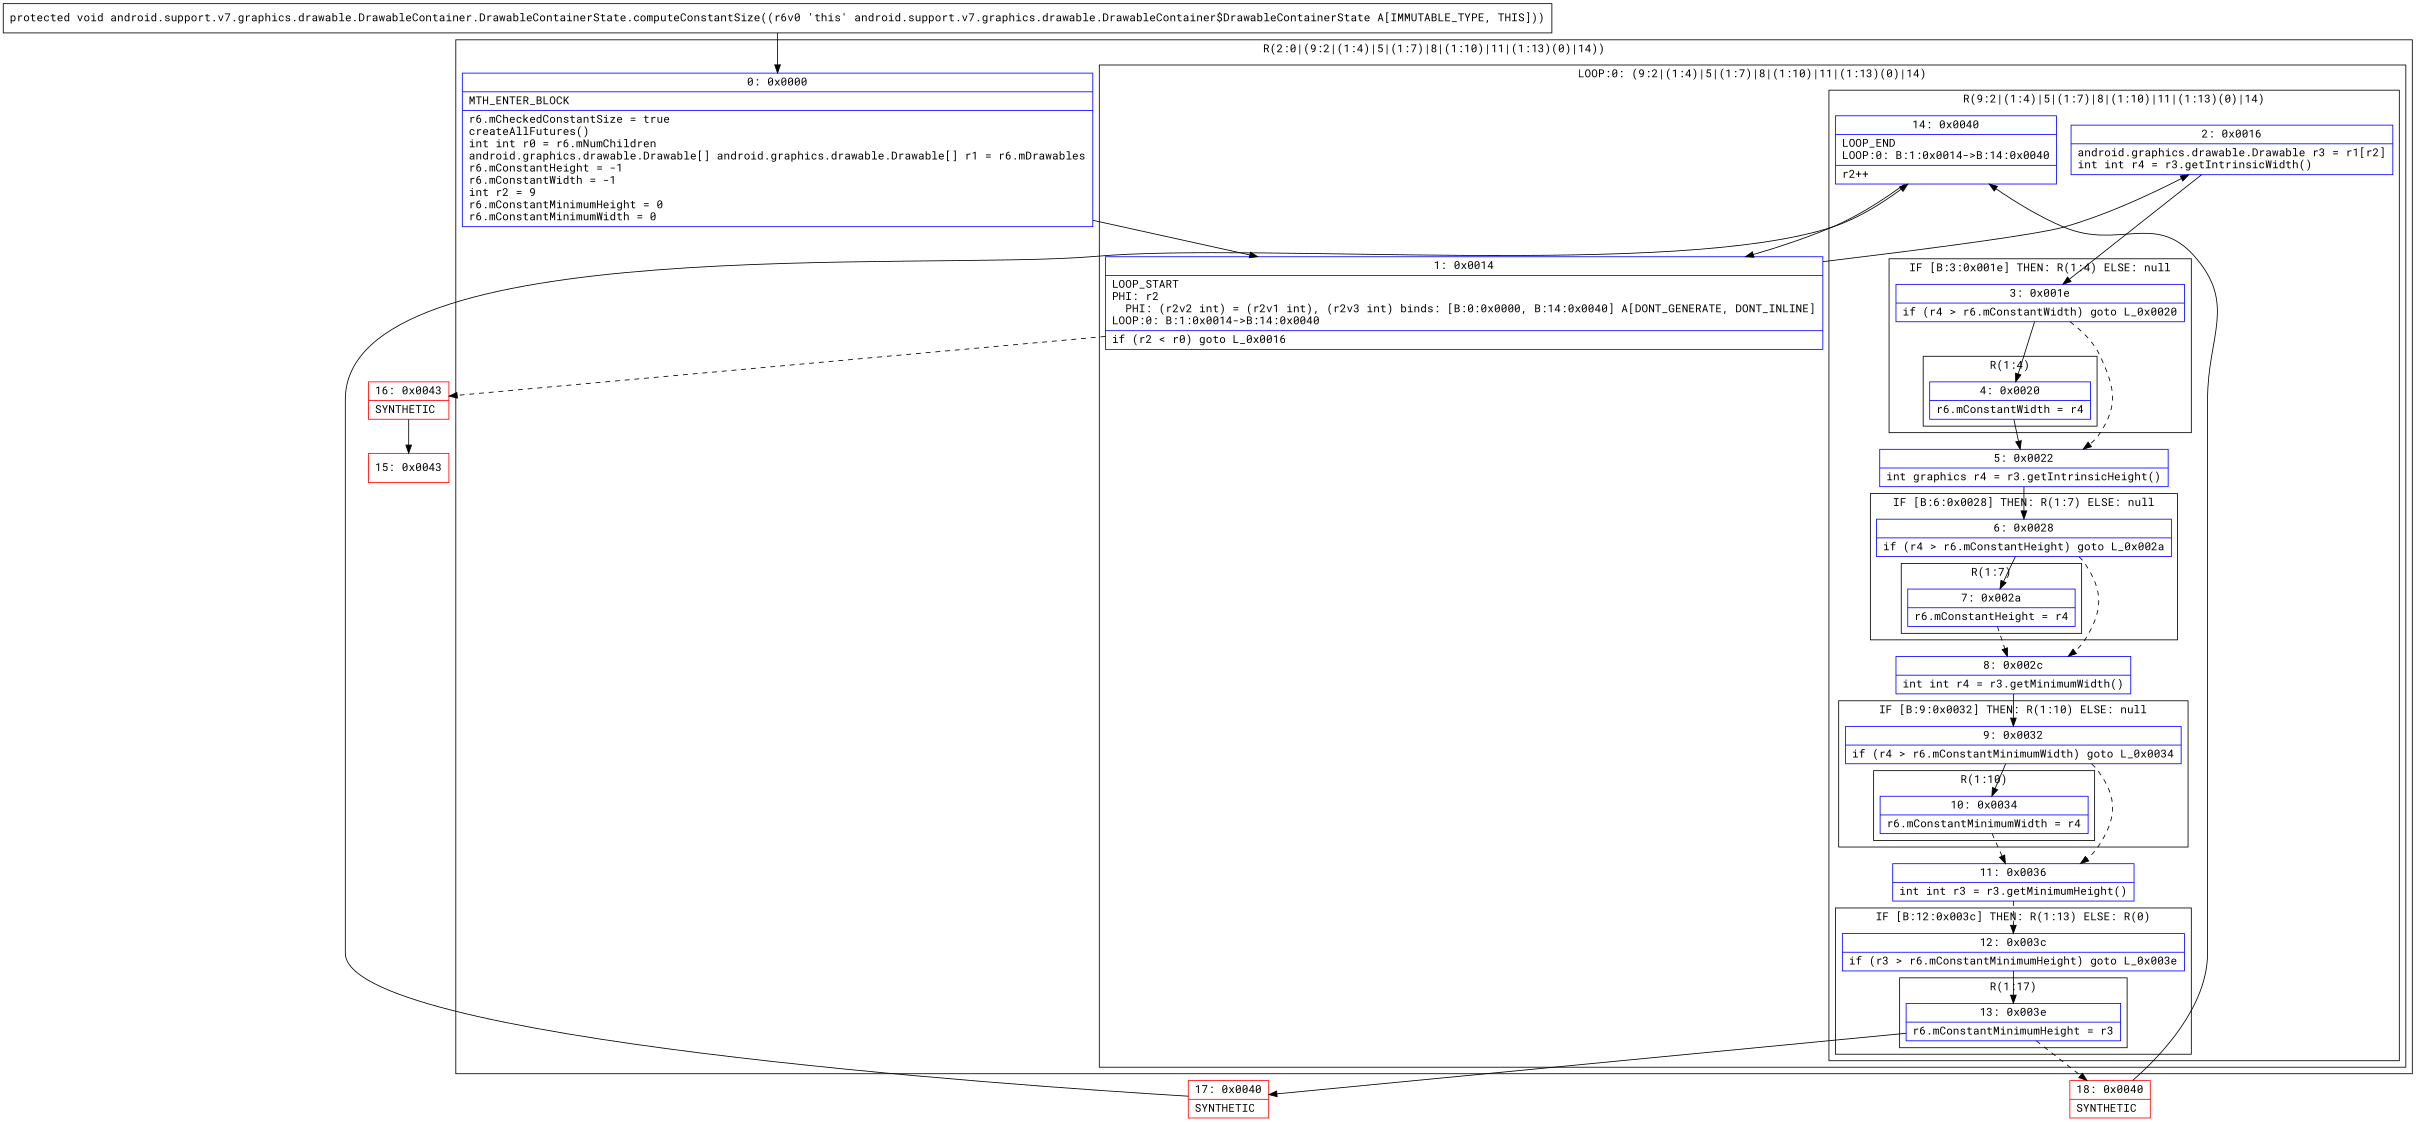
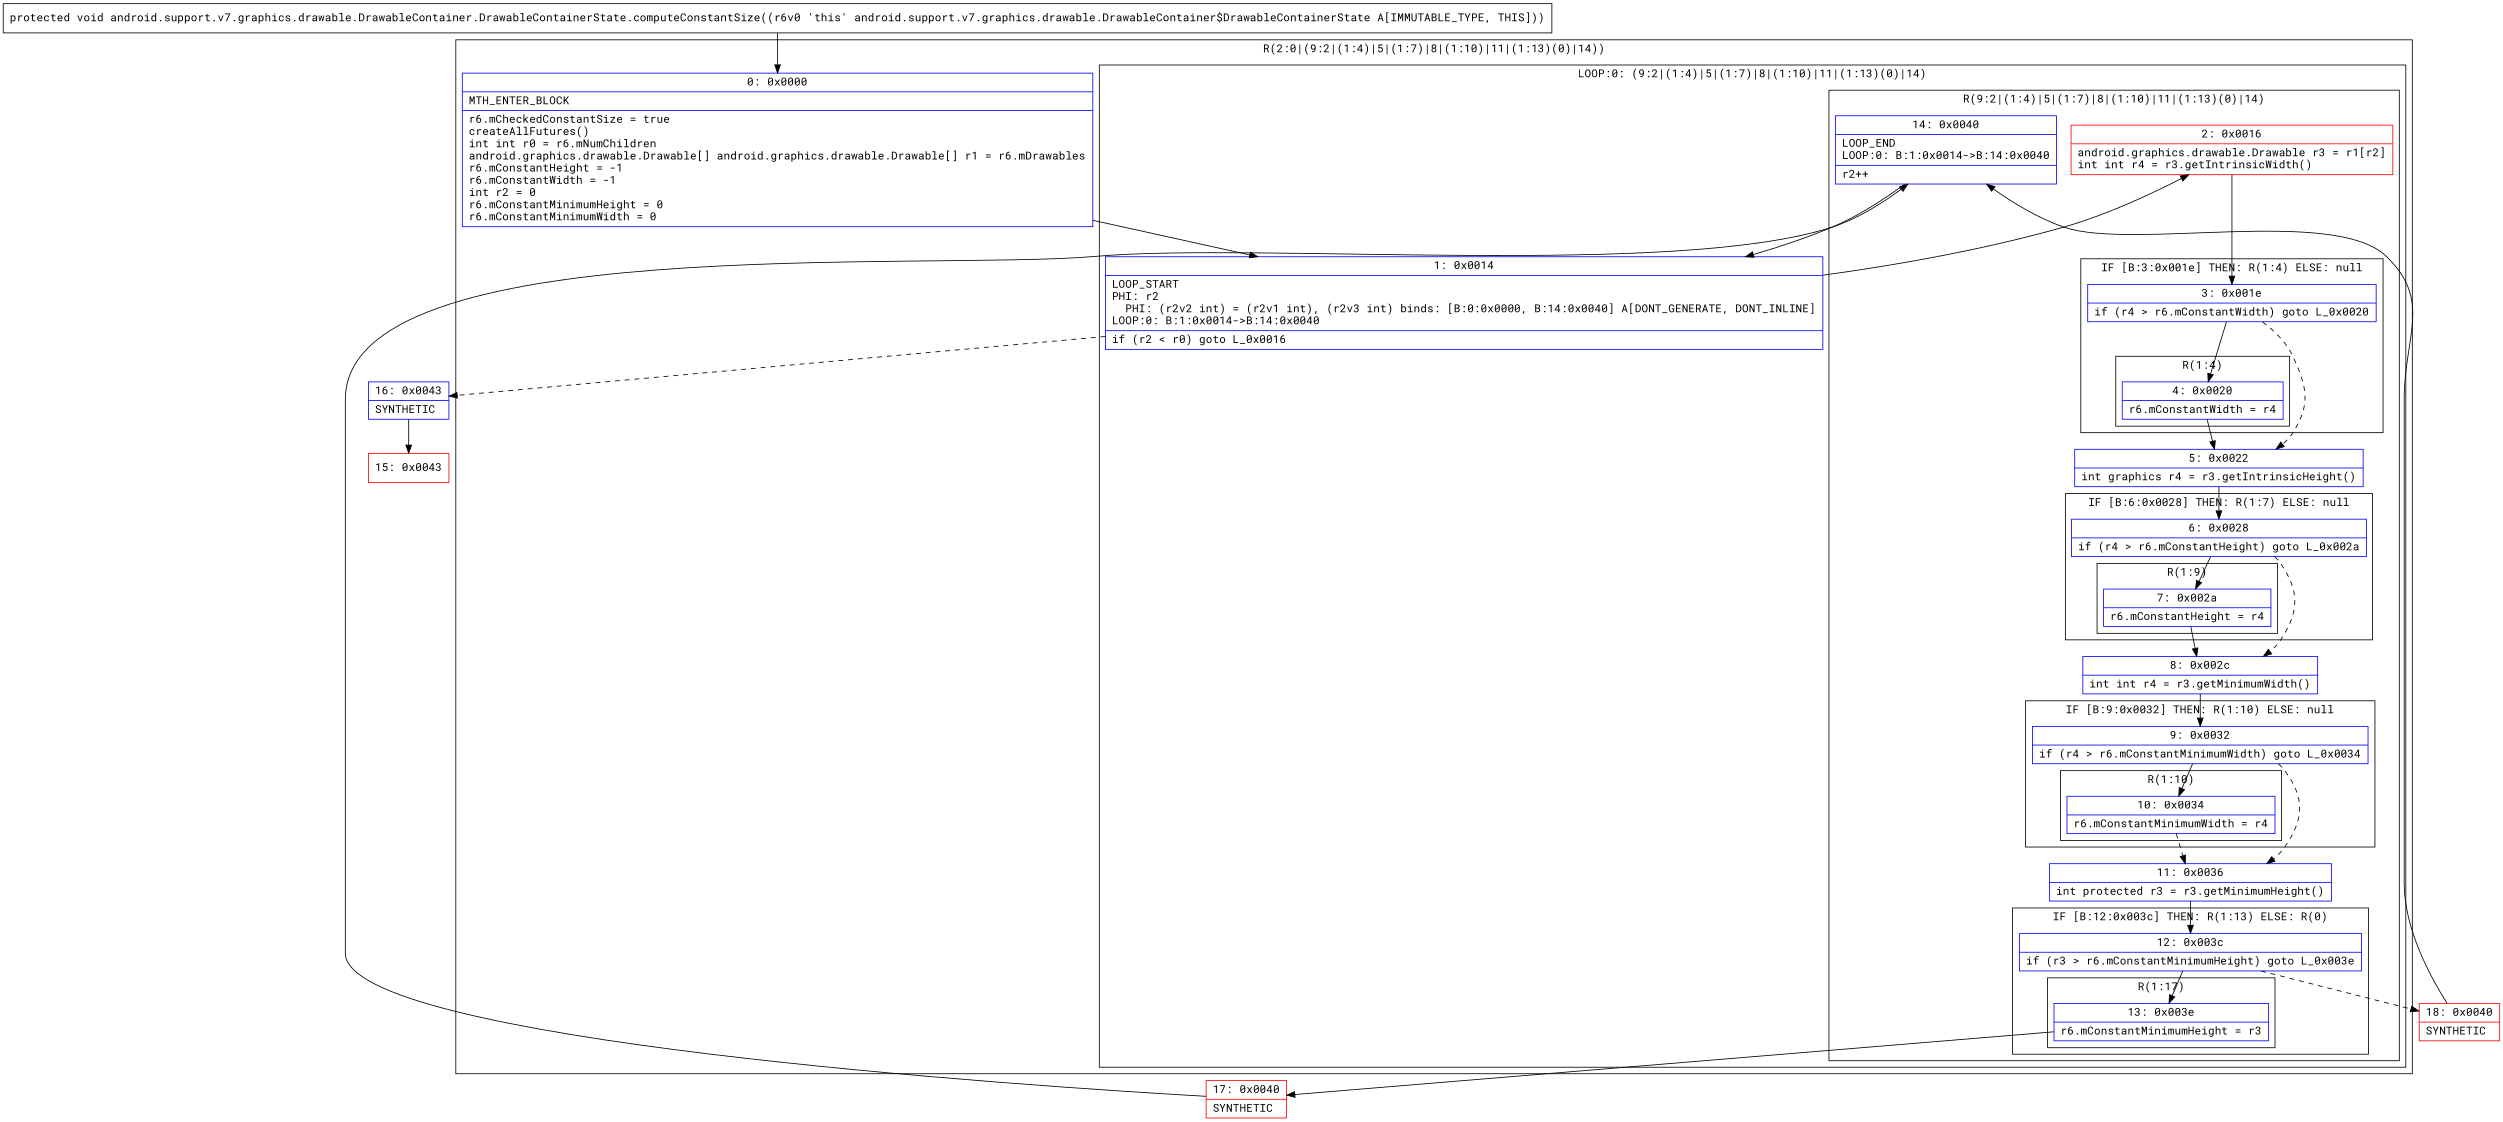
(2232, 150) -> (2232, 150)
(503, 193) -> (503, 193)
(409, 401) -> (409, 401)
(1991, 573) -> (2187, 573)
(2001, 638) -> (2193, 637)
(2013, 891) -> (2190, 891)
(2013, 913) -> (2190, 913)
(2058, 1058) -> (2336, 990)
